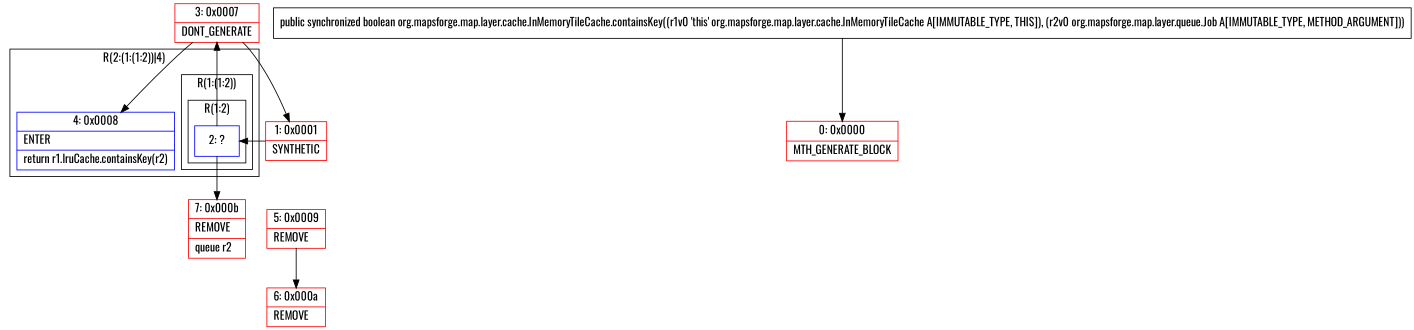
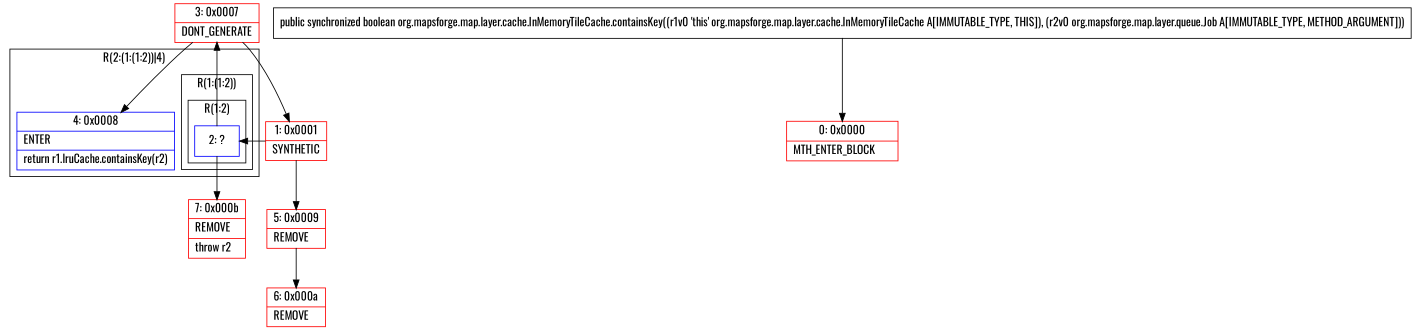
(842, 151) -> (834, 151)
none -> (296, 181)
(214, 248) -> (213, 248)
